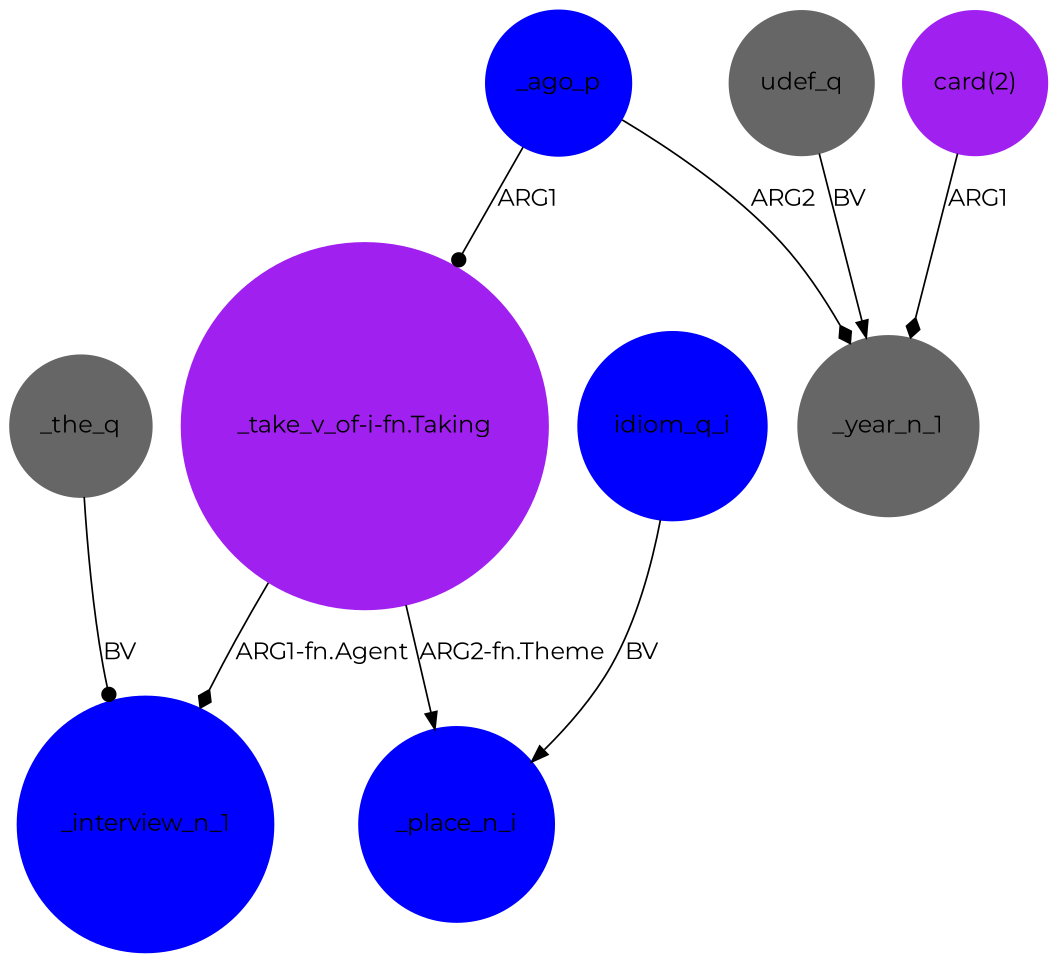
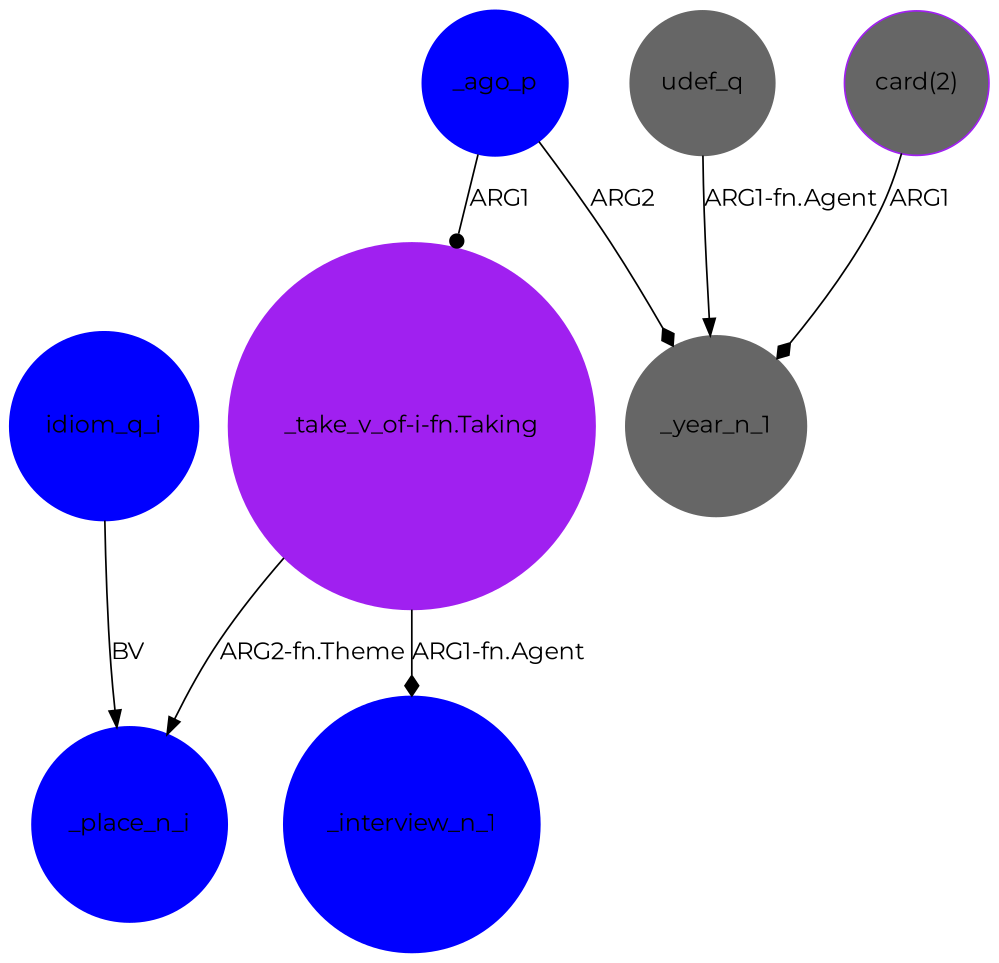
(975, 83) -> (917, 83)
(849, 199) -> (792, 199)
(81, 426) -> none
